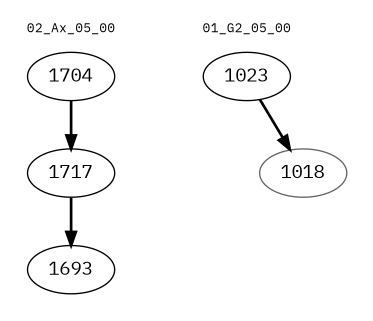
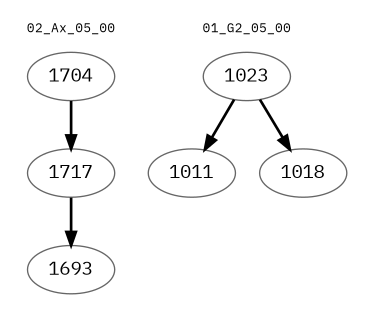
(71, 76) -> (71, 76)
(247, 76) -> (247, 76)
(71, 173) -> (71, 173)
none -> (192, 173)
(71, 270) -> (71, 270)
